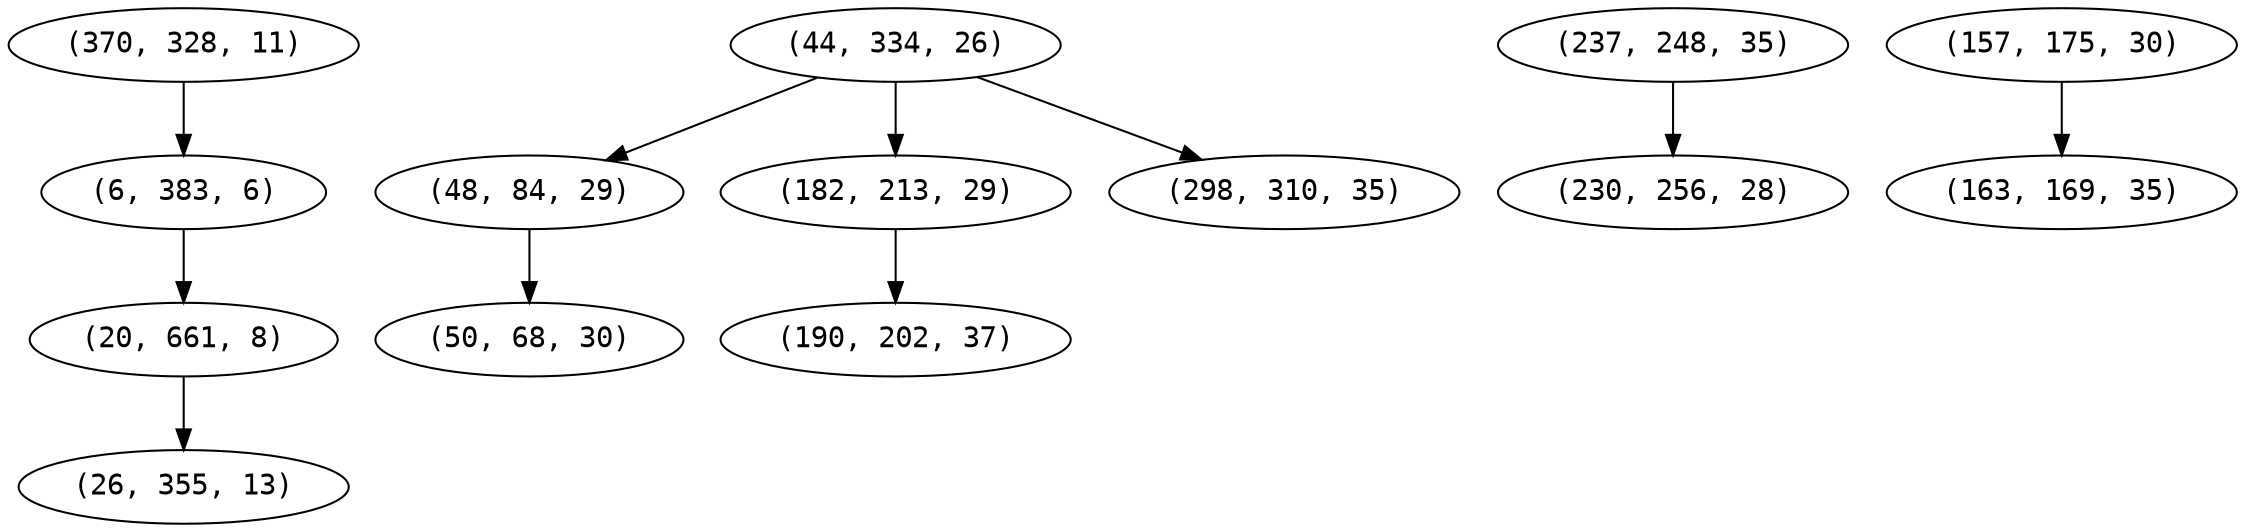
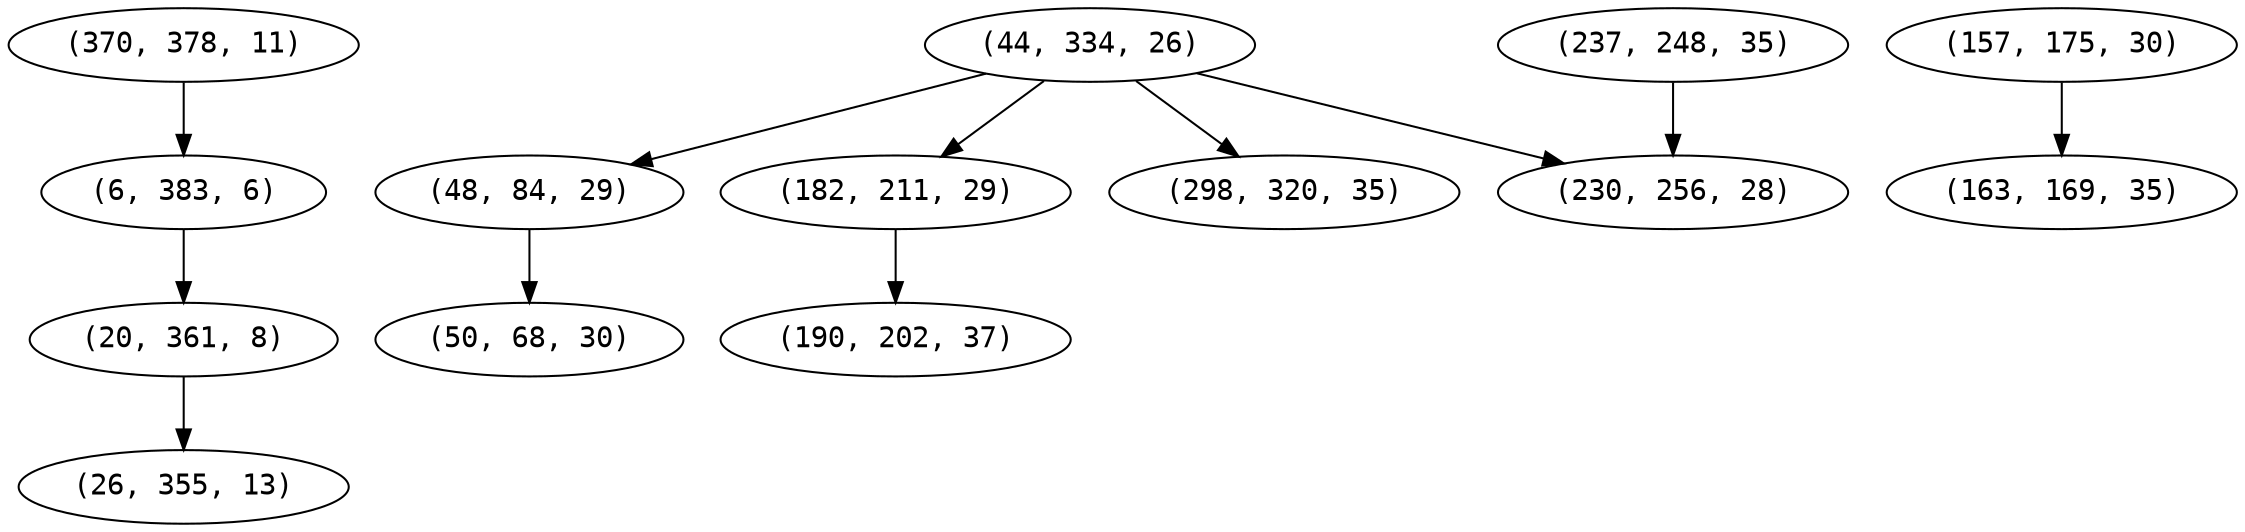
(184, 45) -> (184, 45)
none -> (1370, 116)
(896, 192) -> (896, 192)
(1284, 192) -> (1284, 192)
(184, 340) -> (184, 340)
